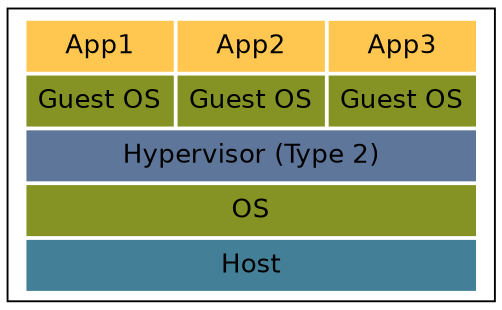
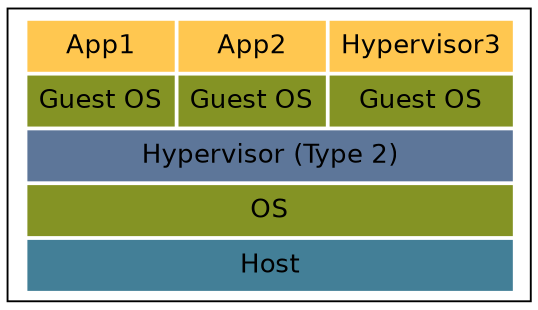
(402, 45) -> (421, 45)
